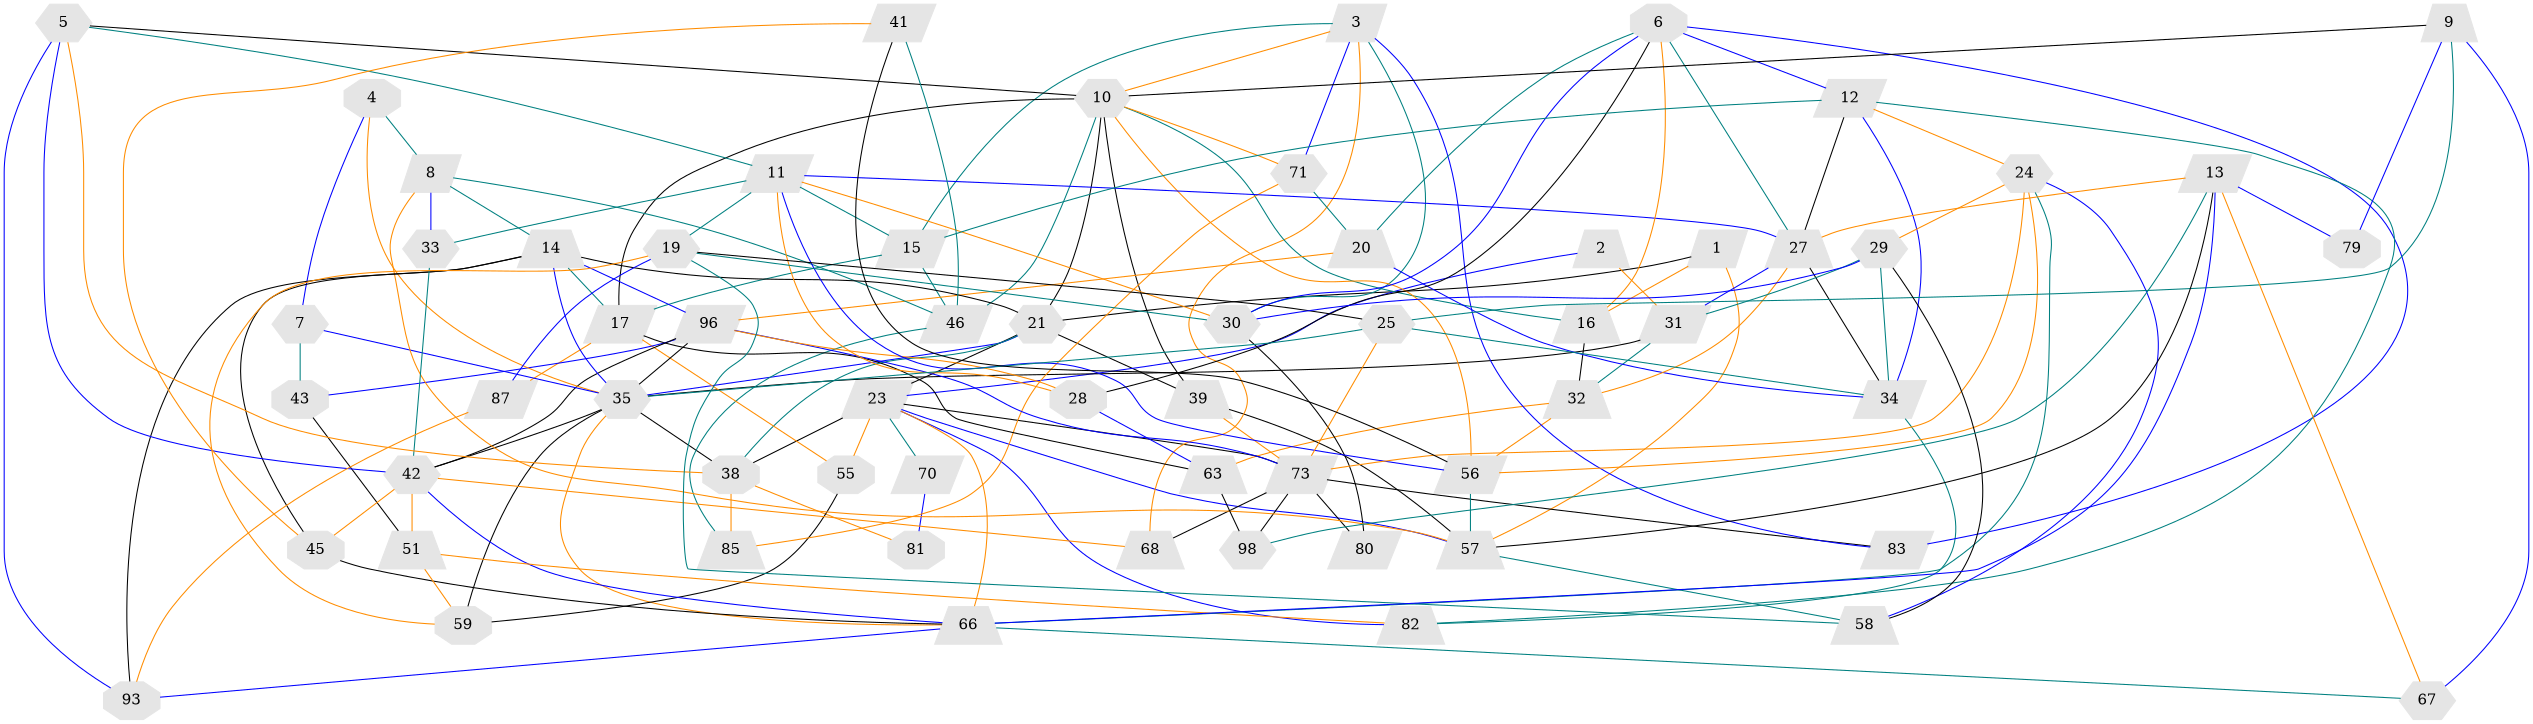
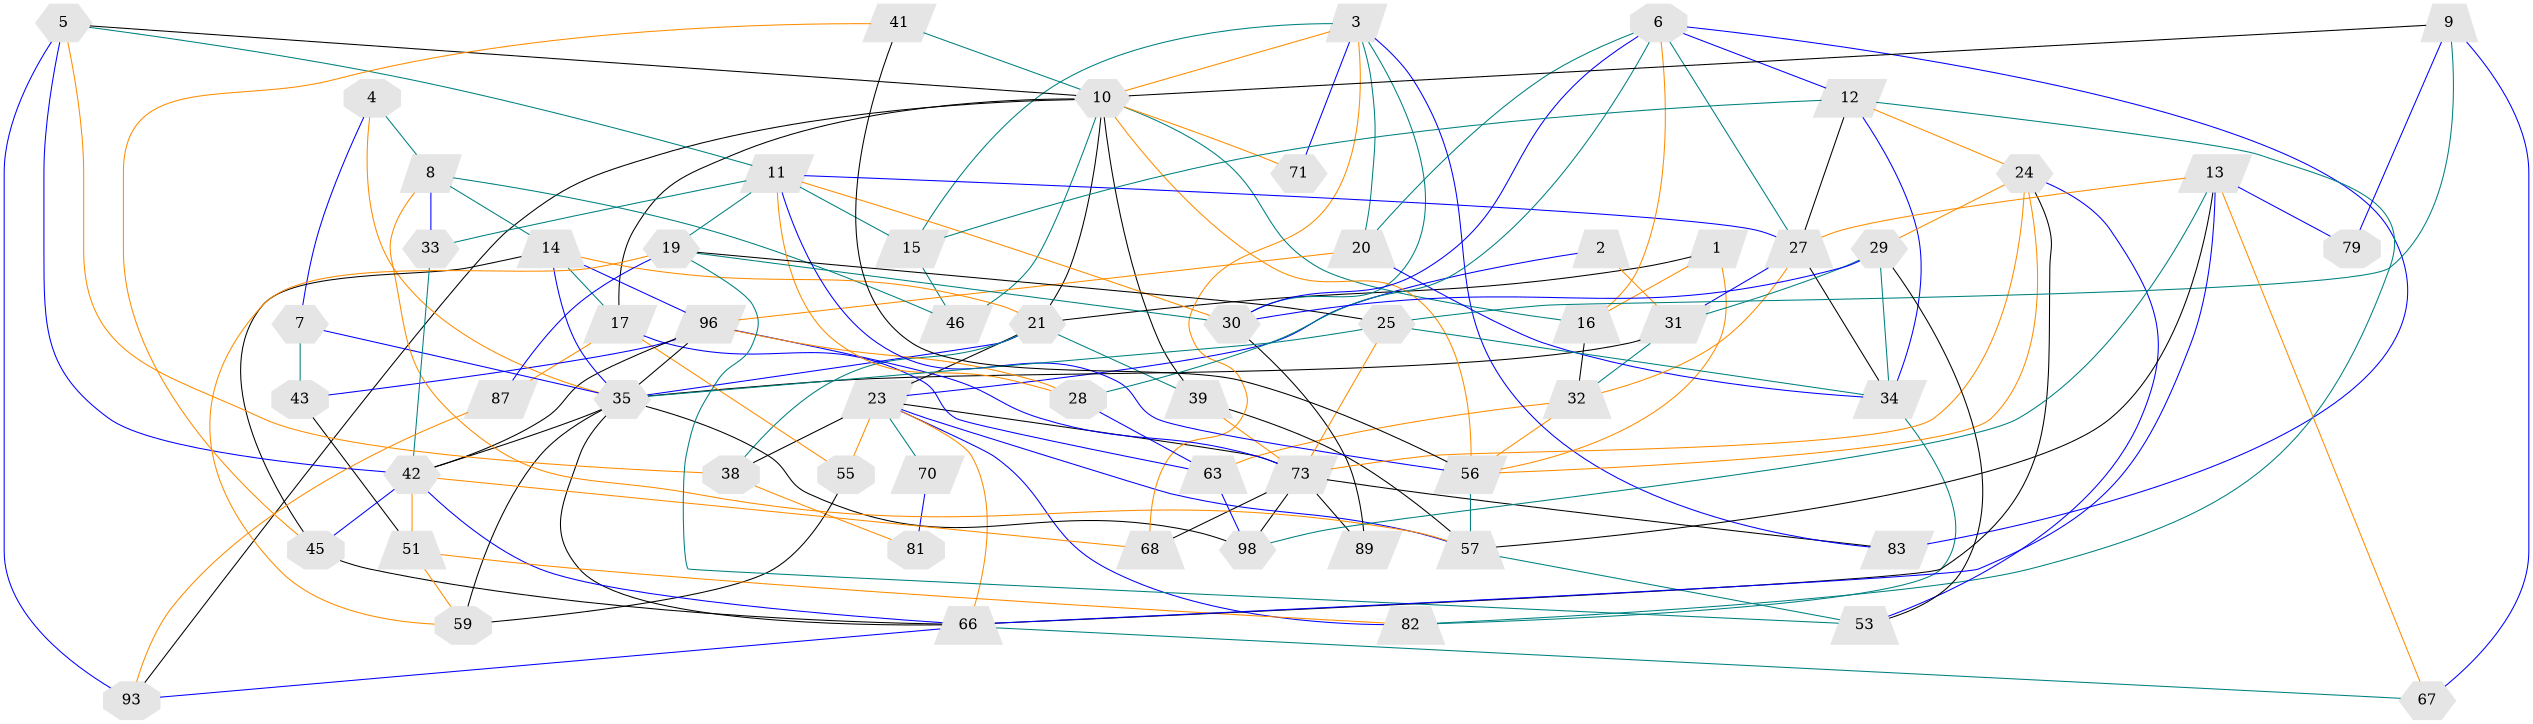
(945, 171) -> (1002, 61)
(1331, 212) -> (1375, 131)
(1483, 253) -> (1483, 253)
(812, 280) -> (812, 280)
(721, 290) -> none
(195, 345) -> (535, 209)
(1120, 363) -> (1120, 363)
(964, 421) -> (964, 421)
(1662, 436) -> (1657, 410)
(676, 437) -> (998, 526)
(364, 512) -> (364, 512)
(1234, 519) -> (1234, 519)
(1999, 519) -> (1999, 519)
(731, 550) -> none
(1365, 550) -> (1365, 550)
(568, 552) -> (568, 552)
(1865, 625) -> (1865, 625)
